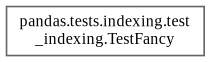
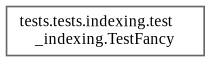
(105, 31) -> (105, 31)
